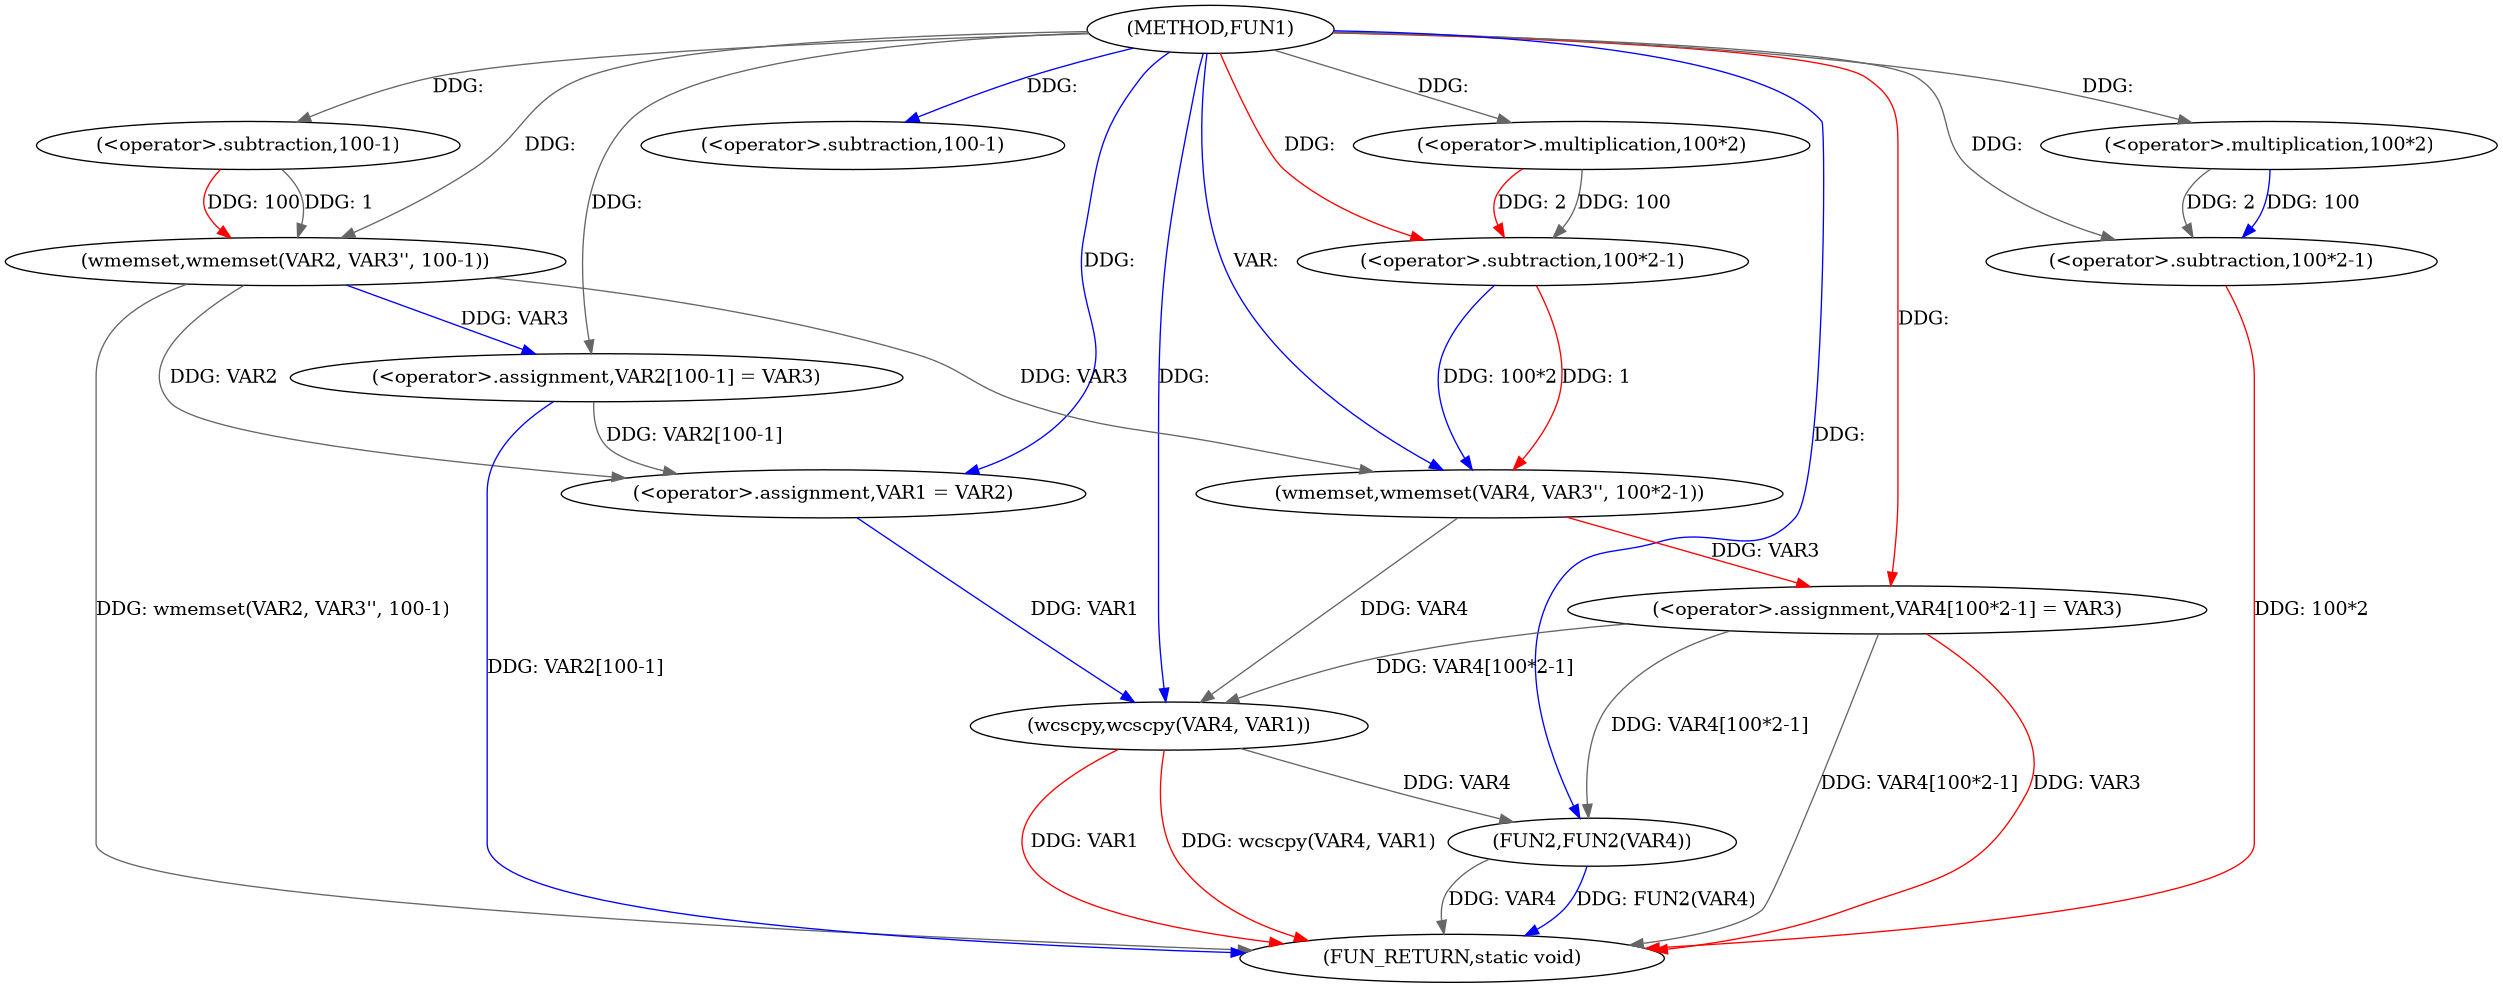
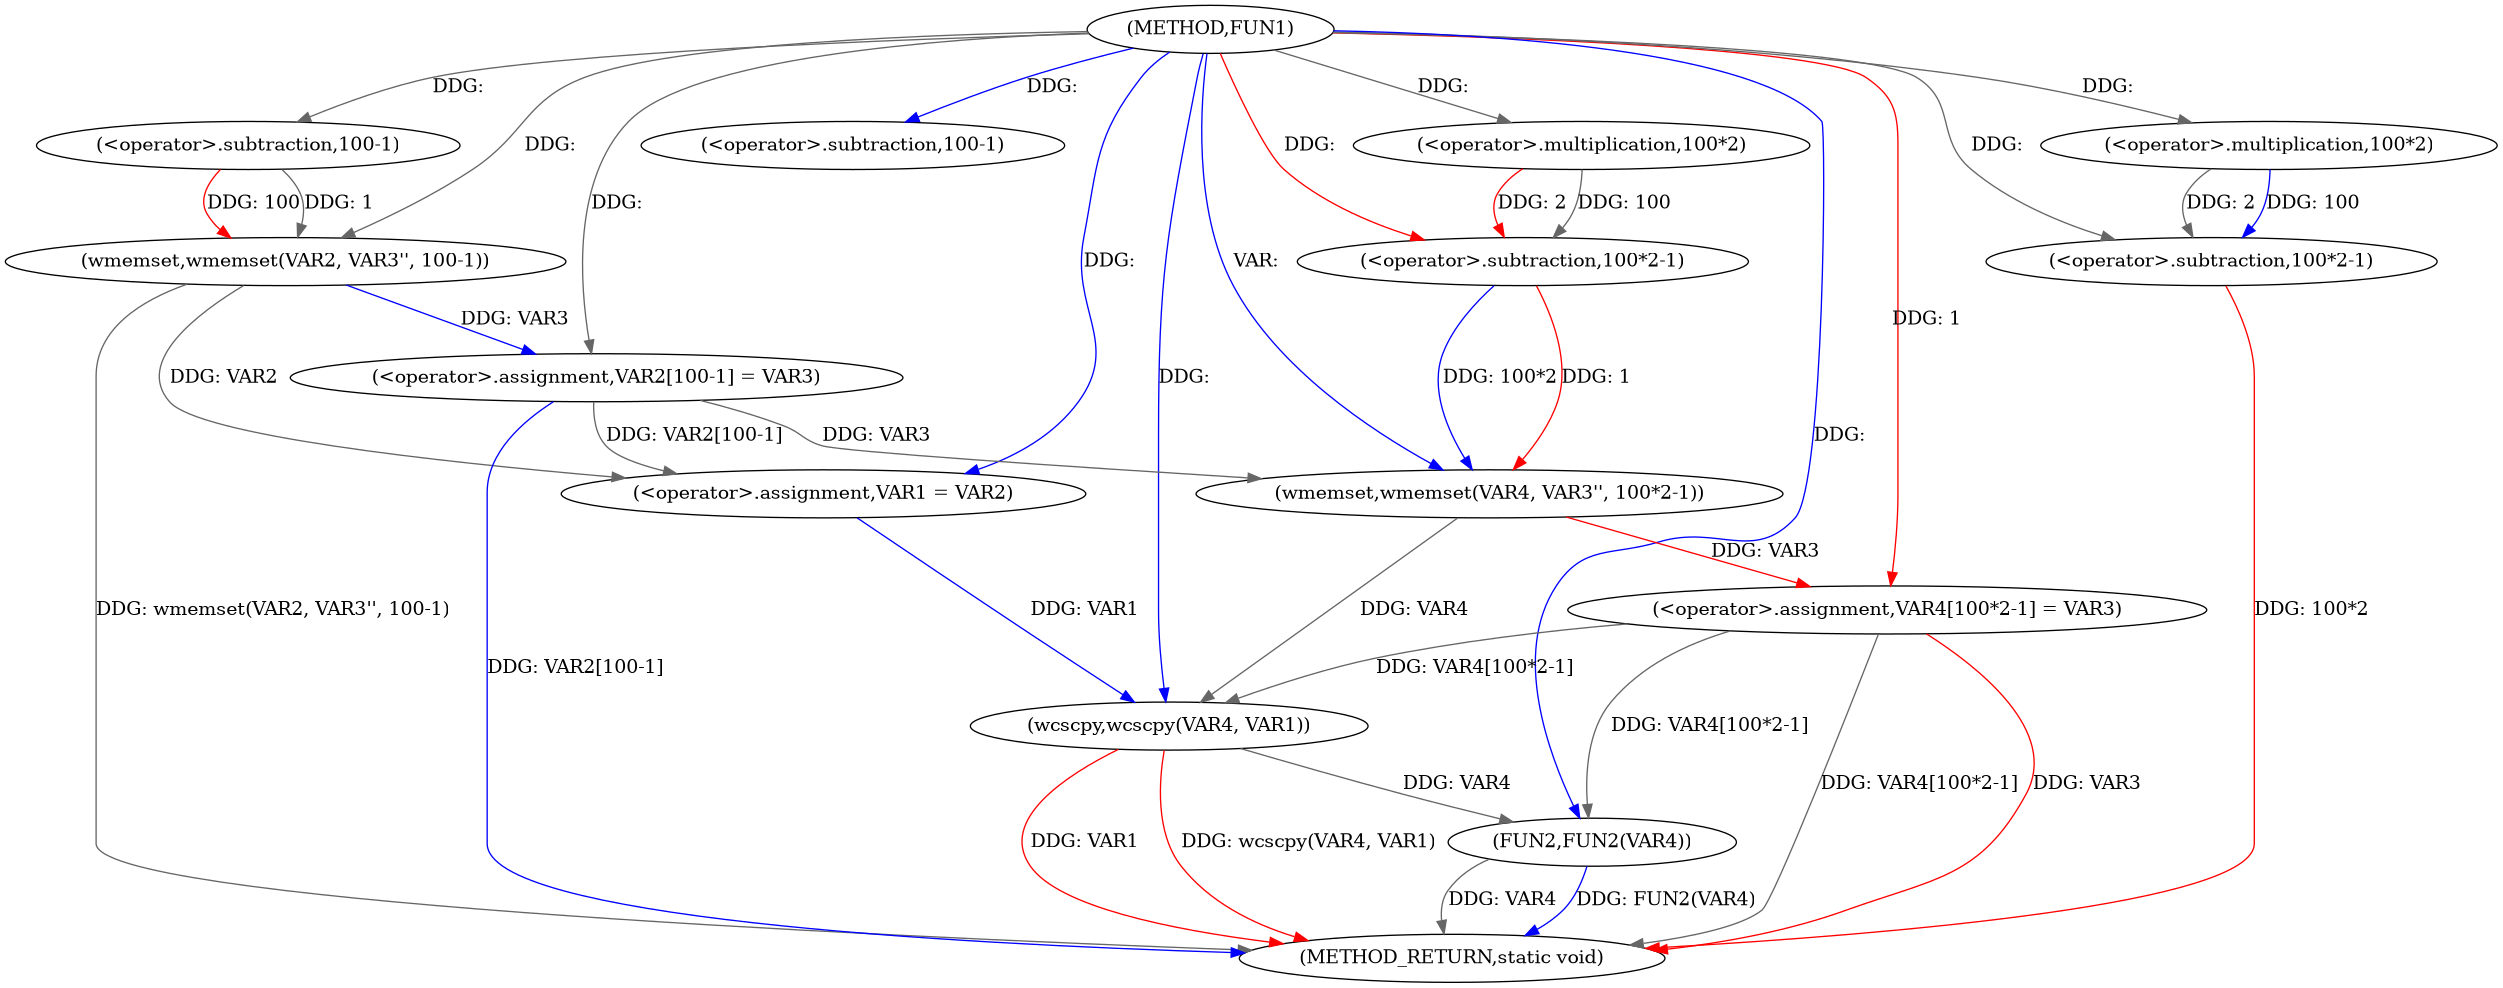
(1927, 320) -> (1927, 320)
(930, 359) -> (970, 459)
(1452, 958) -> (1452, 958)
